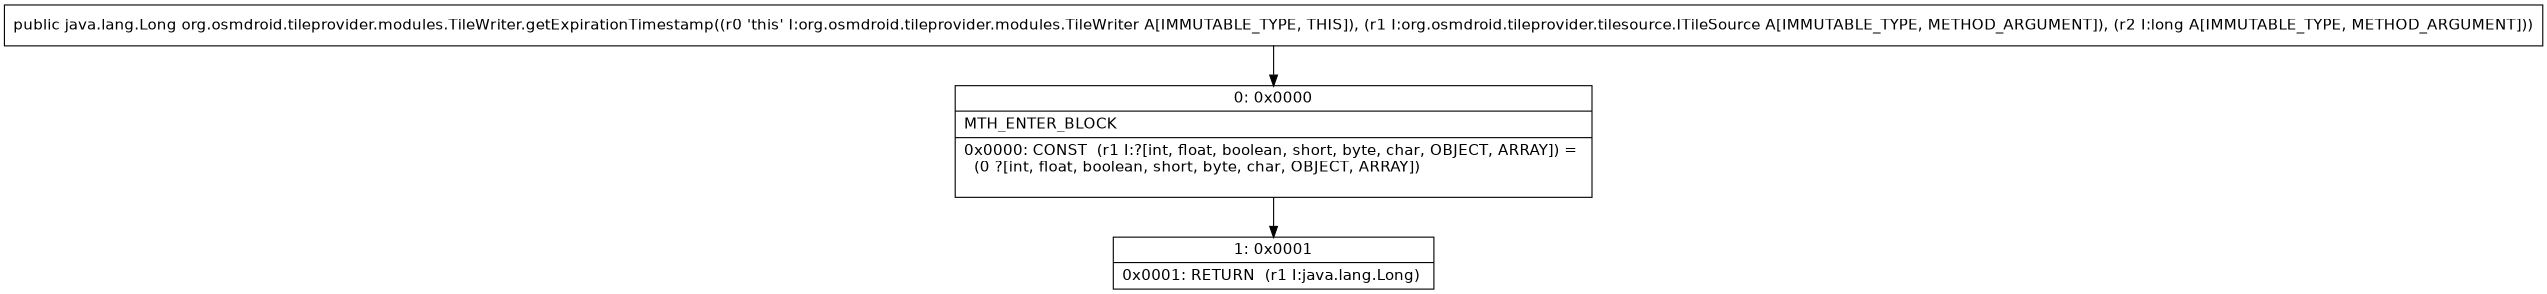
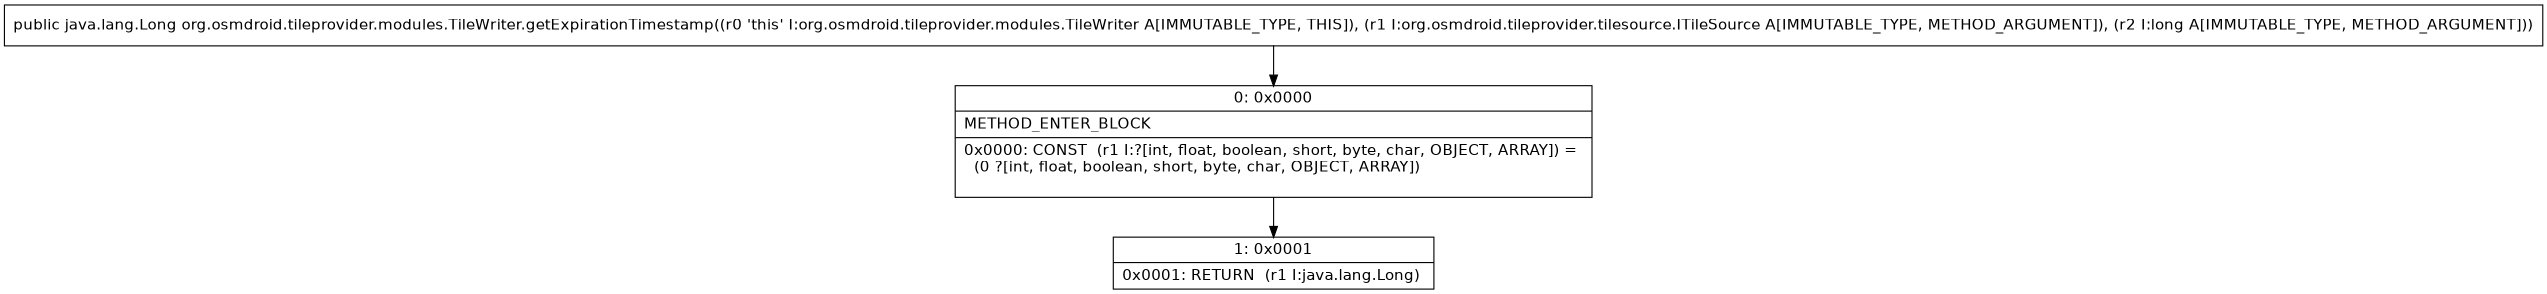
(1041, 124) -> (1057, 124)
